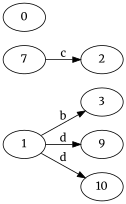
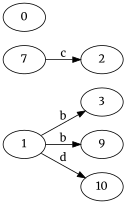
(63, 139) -> (63, 139)
